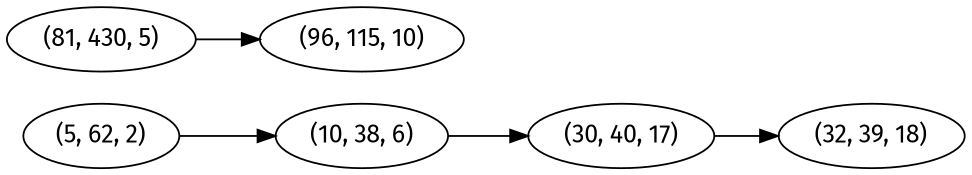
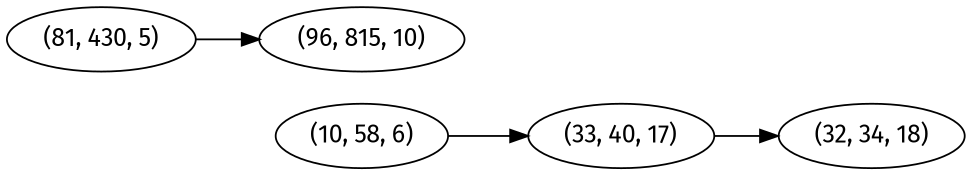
(362, 39) -> (362, 39)
(101, 136) -> none
(362, 136) -> (362, 136)
(621, 136) -> (621, 136)
(872, 136) -> (872, 136)
